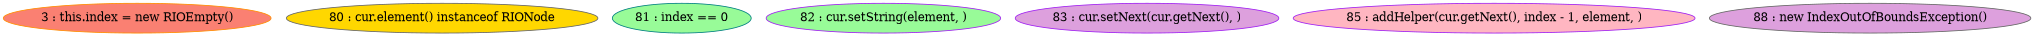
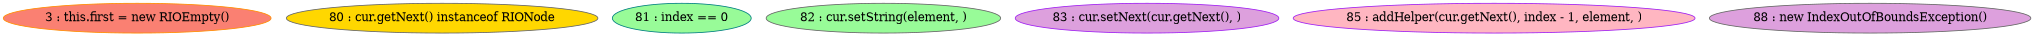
(137, 18) -> (137, 18)
(442, 18) -> (442, 18)
(883, 18) -> (883, 18)
